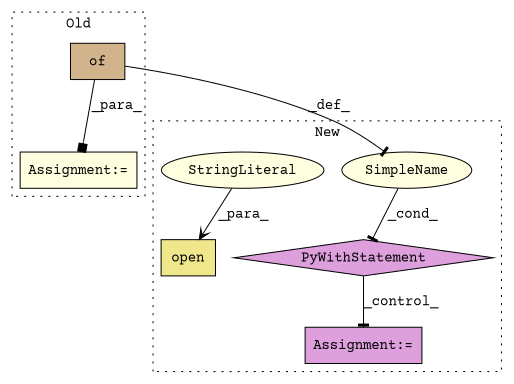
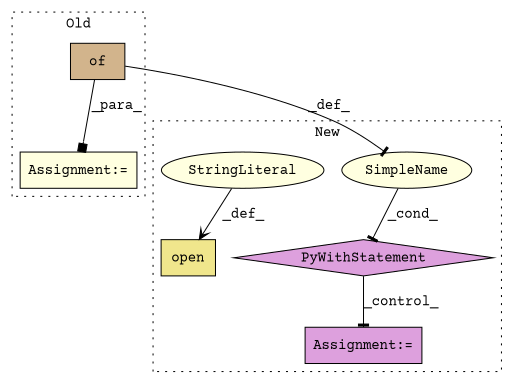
(244, 214) -> (244, 214)
